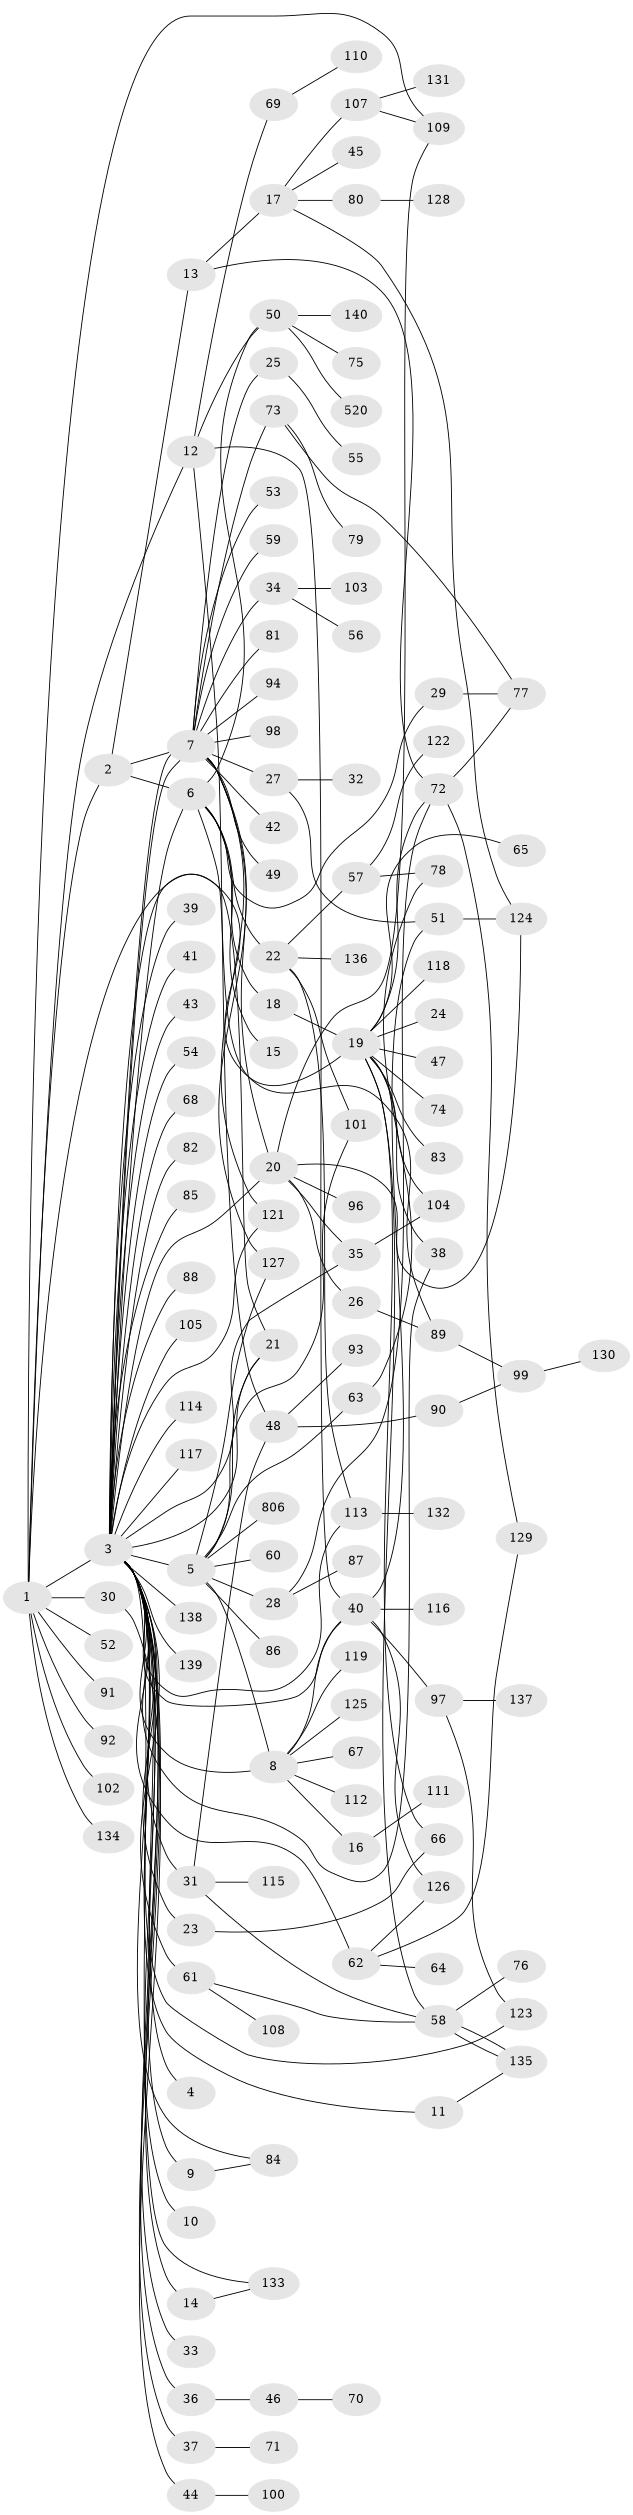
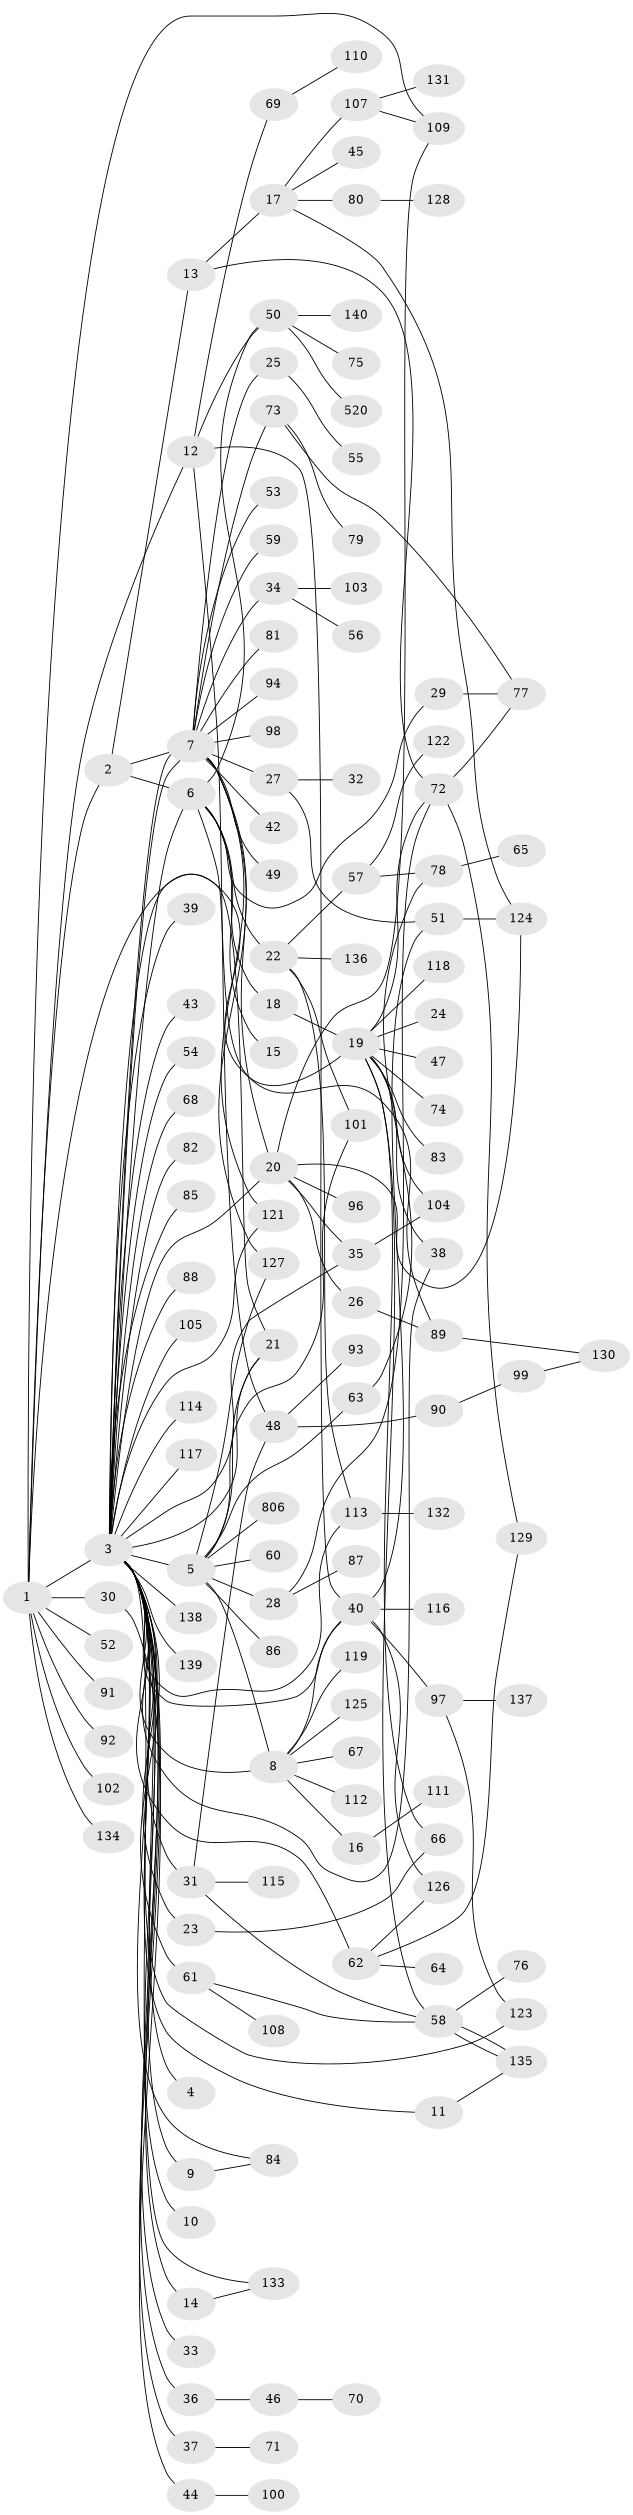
(388, 892) -> (480, 861)
(191, 957) -> none
(480, 1356) -> (521, 1346)
